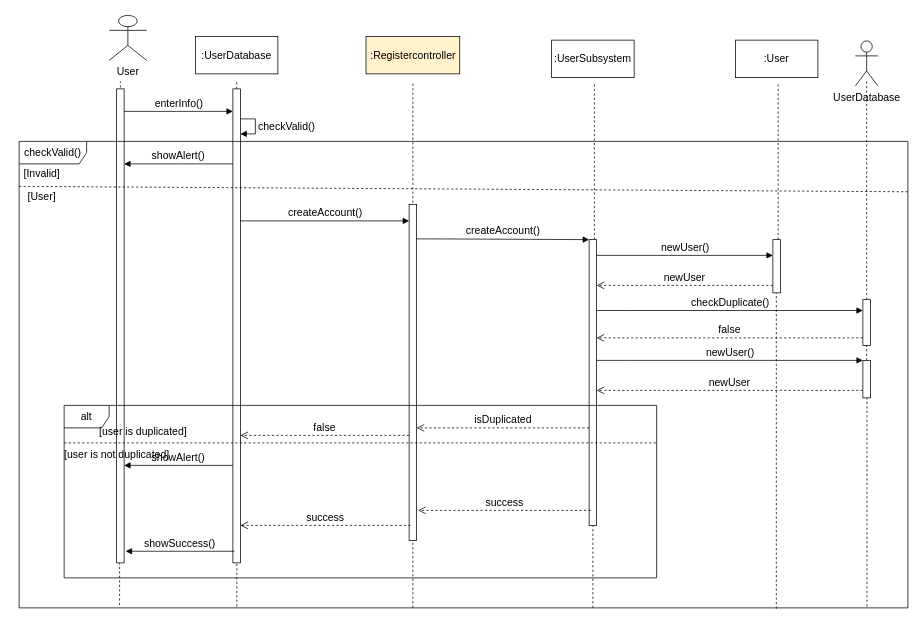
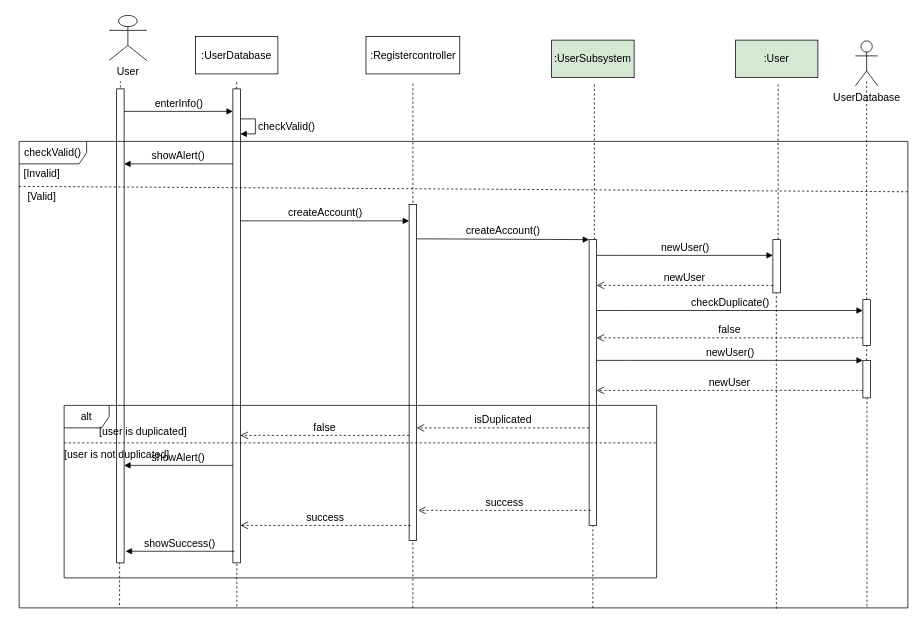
(413, 55) -> (413, 55)
(593, 59) -> (593, 59)
(777, 59) -> (777, 59)
(42, 196) -> (42, 196)
